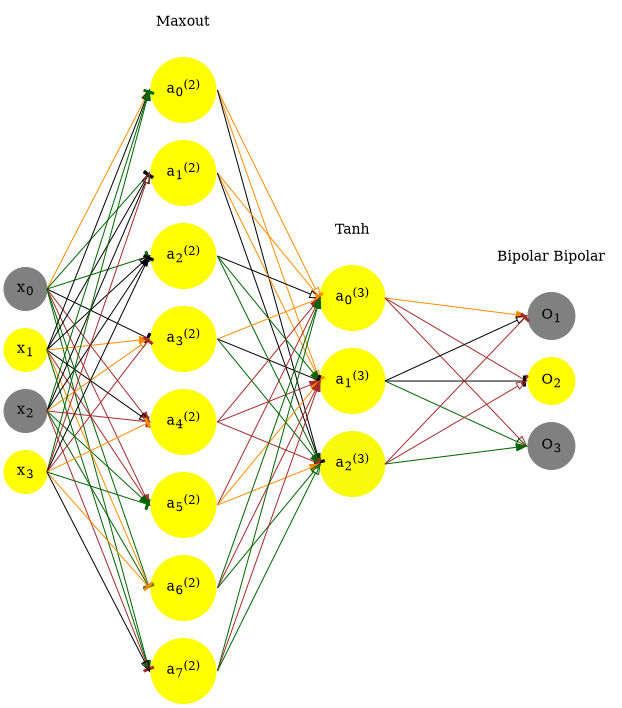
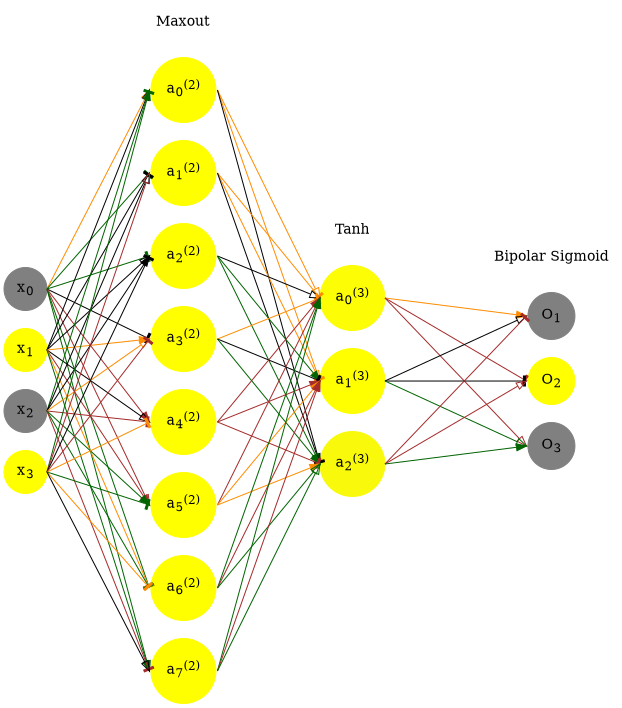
(551, 257) -> (551, 257)
